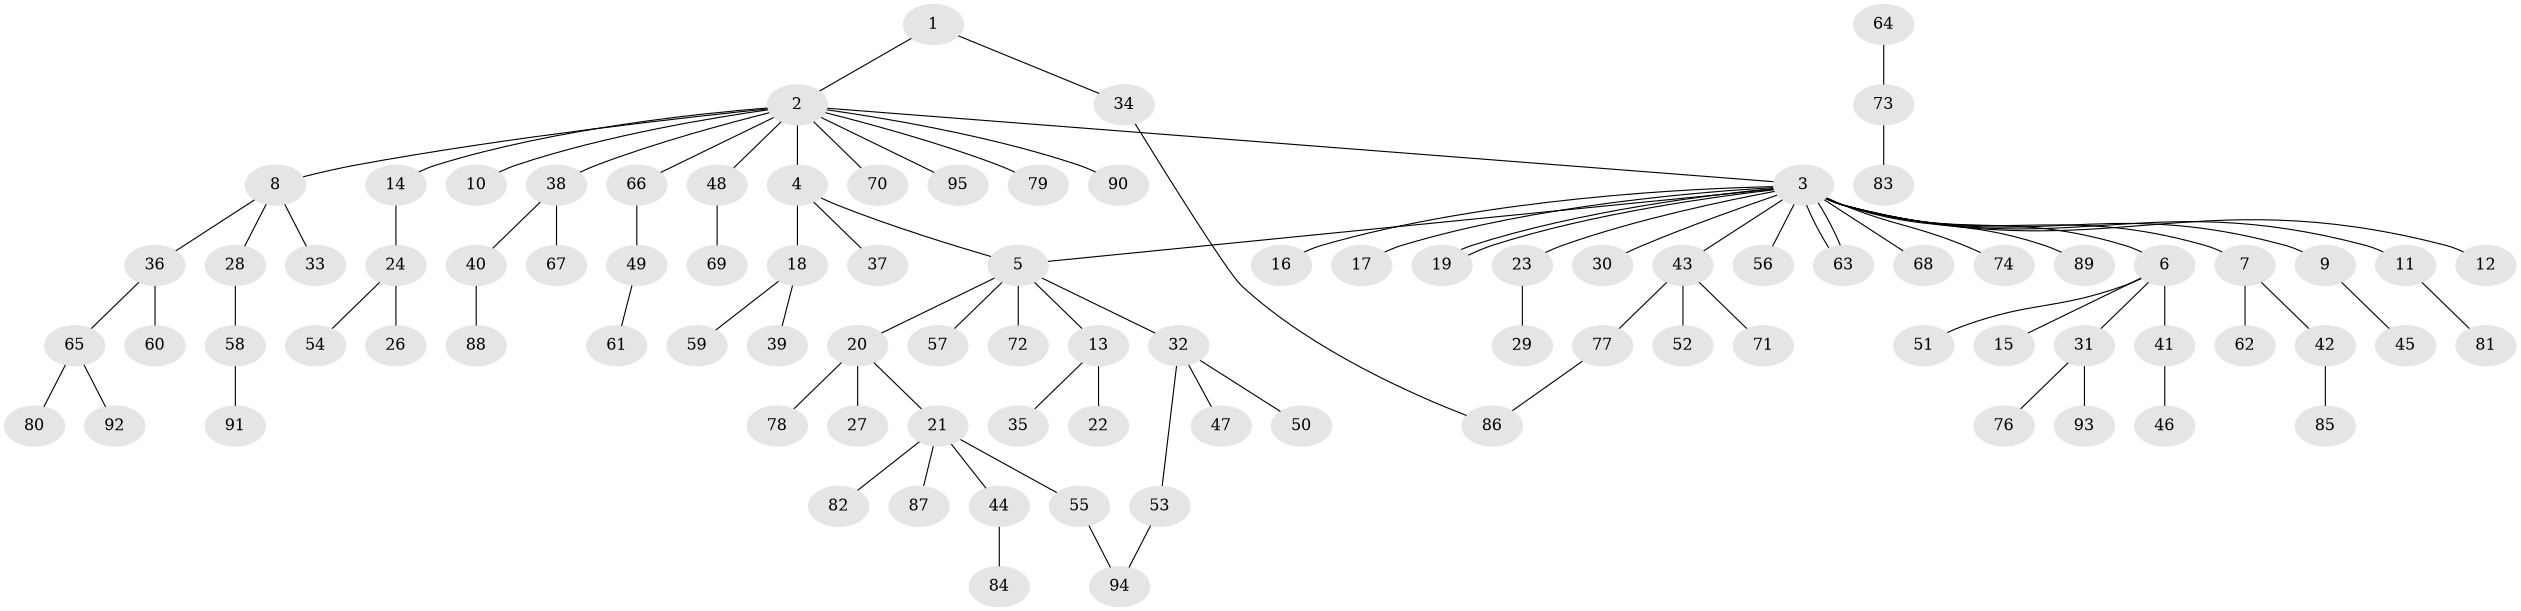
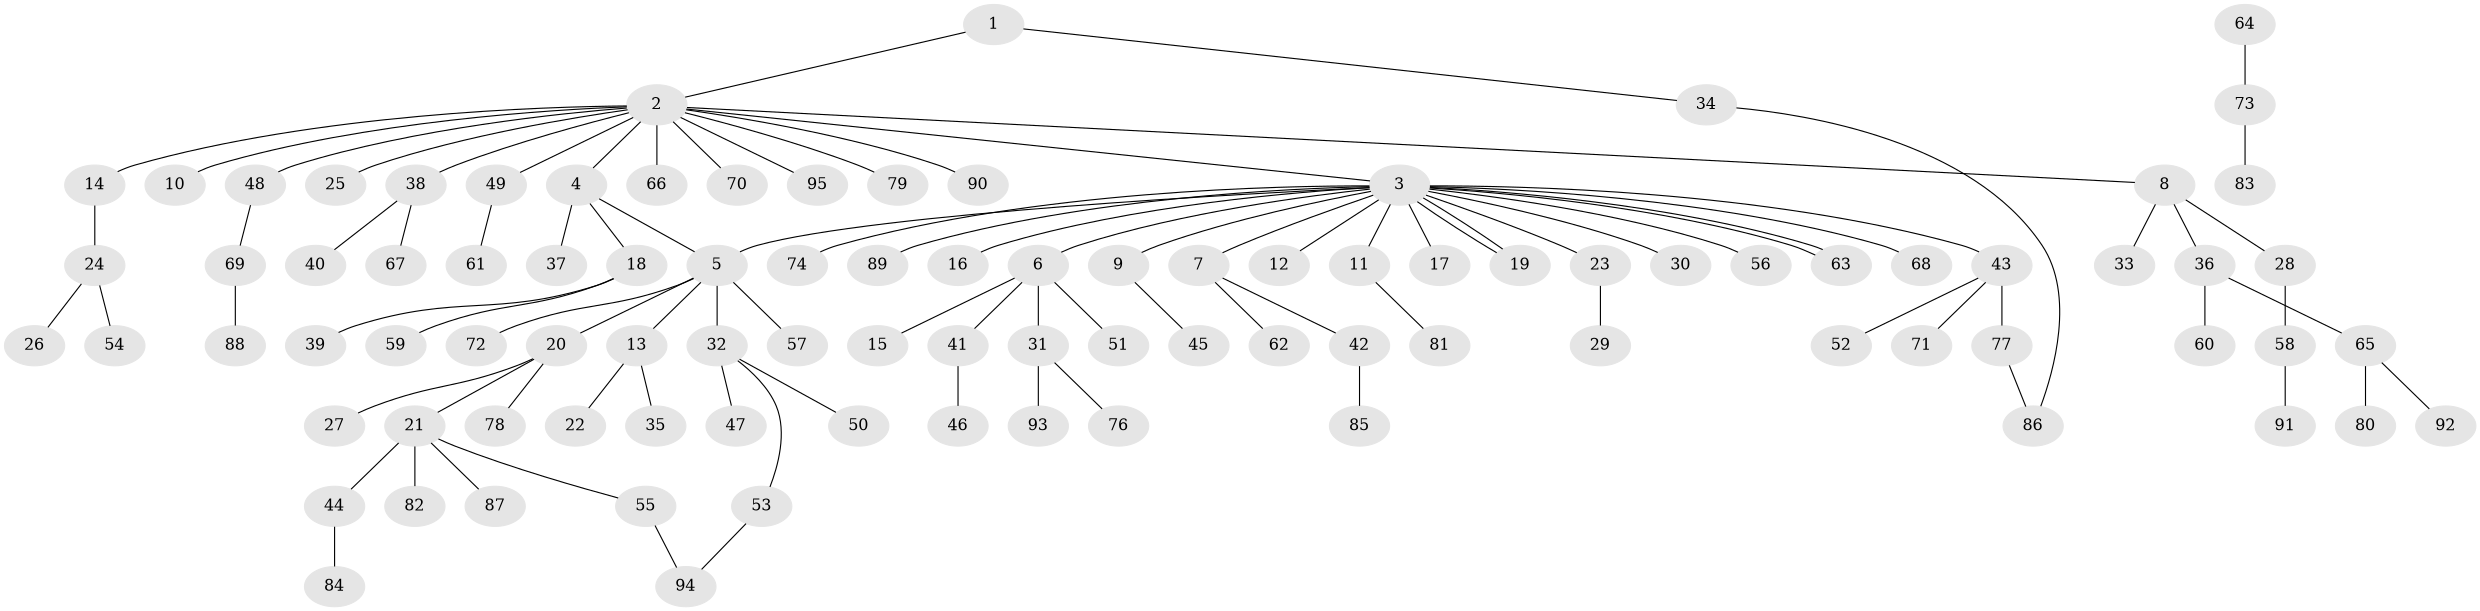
none -> (336, 185)
(637, 225) -> (577, 145)
(476, 306) -> (235, 306)
